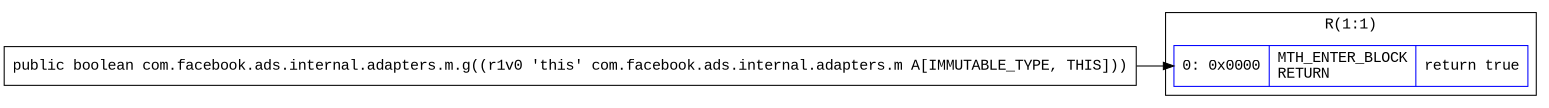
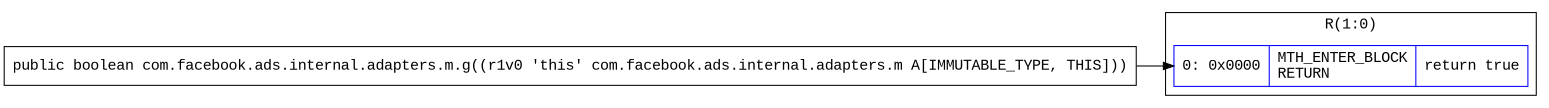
(1351, 25) -> (1351, 25)
